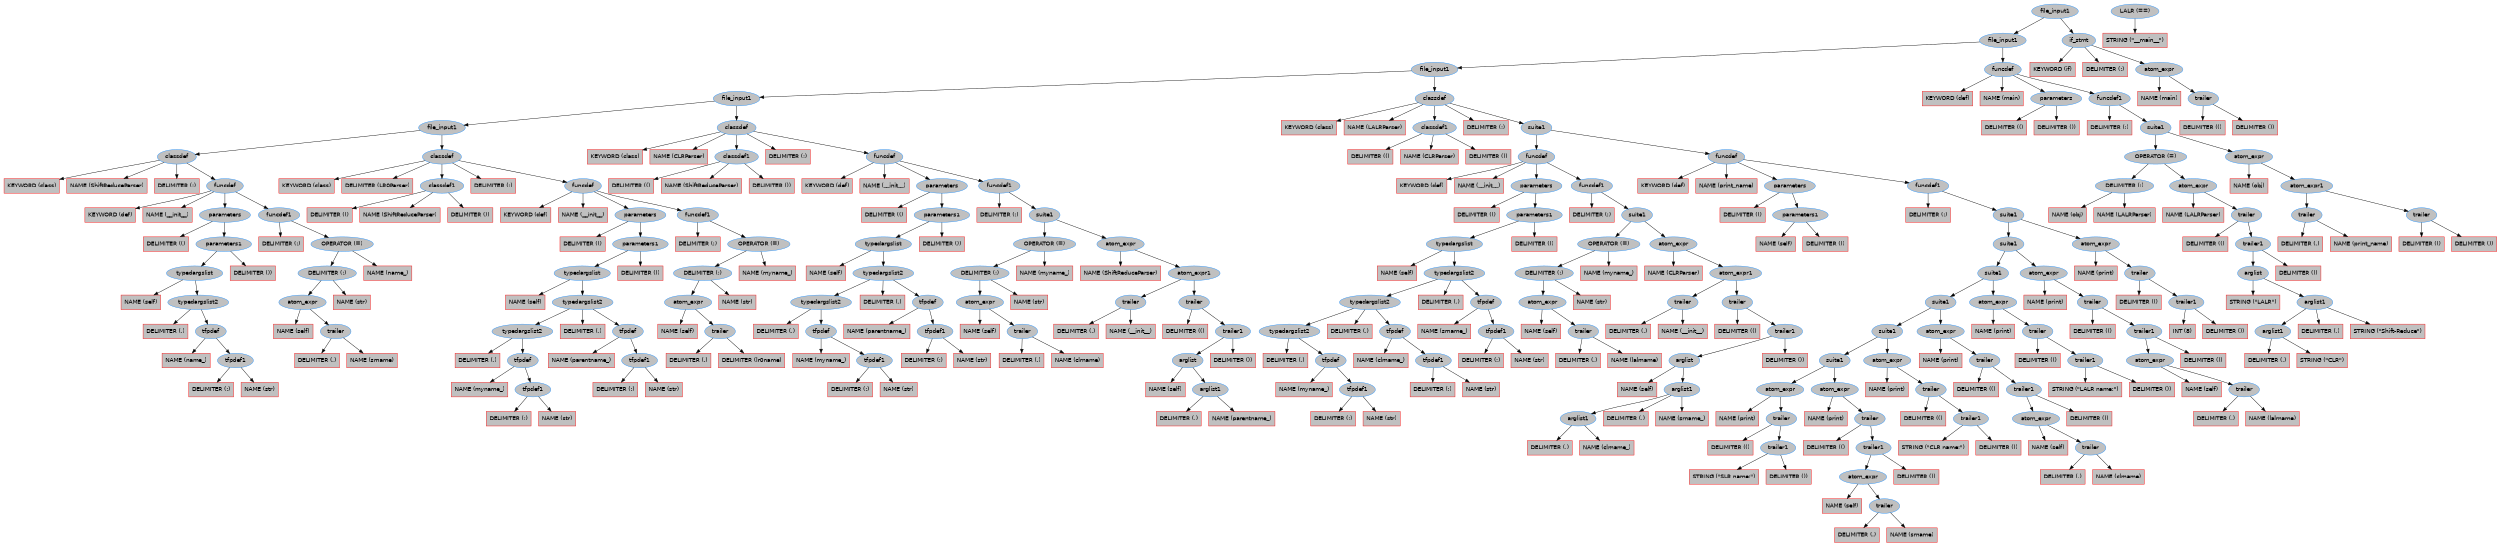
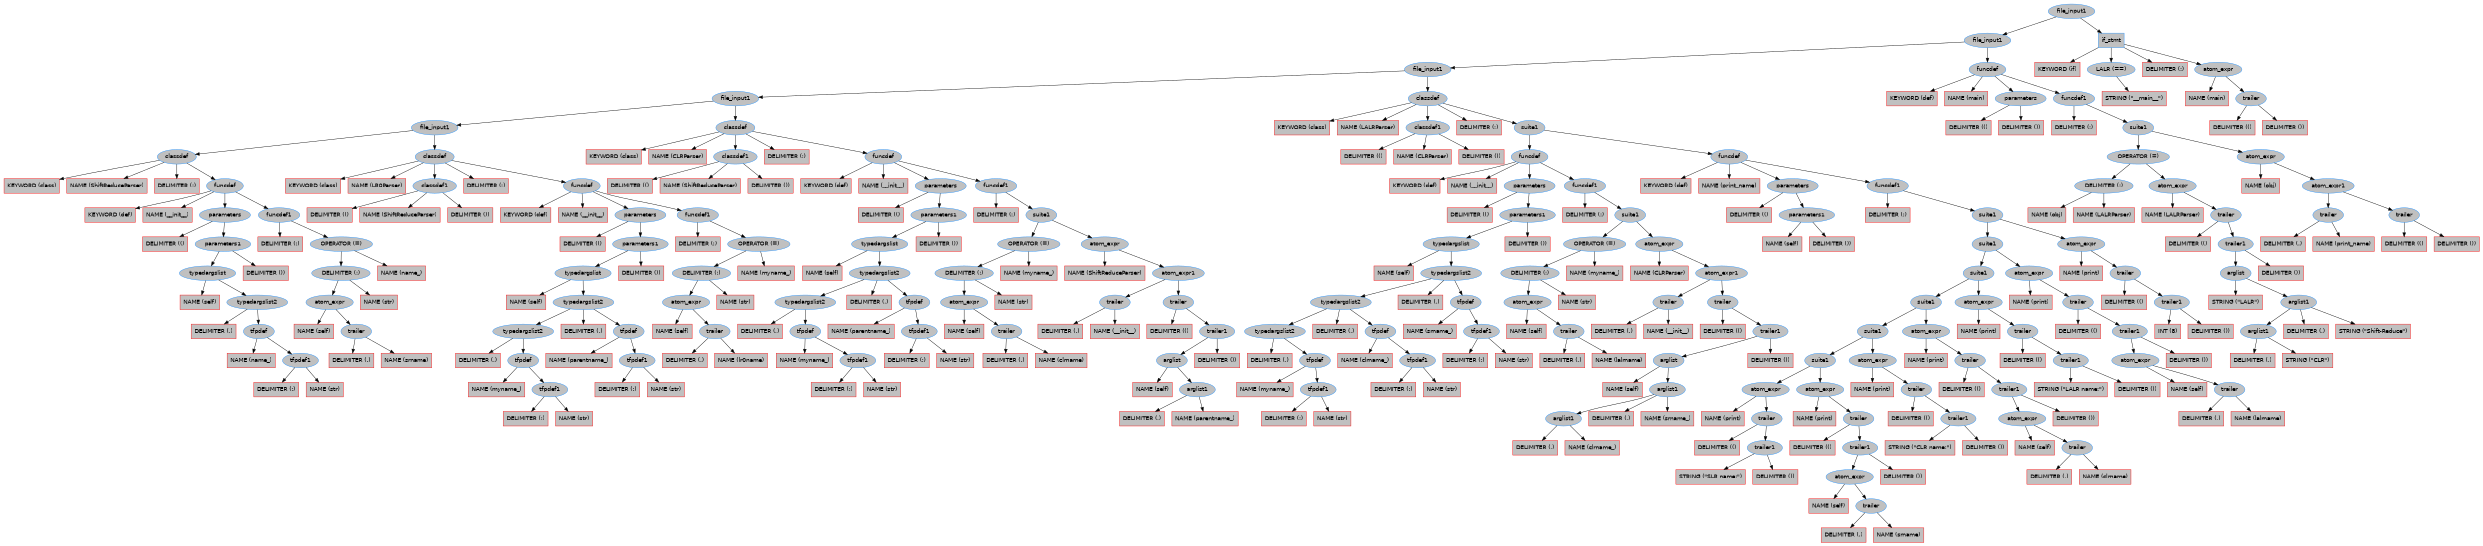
(2079, 40) -> (2111, 40)
none -> (2111, 53)
(377, 186) -> (377, 186)
(752, 361) -> (741, 361)
